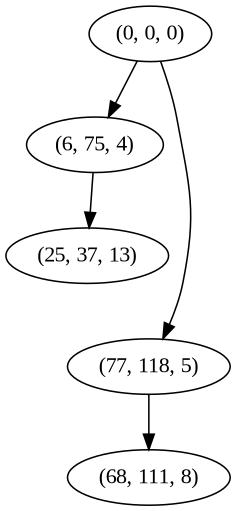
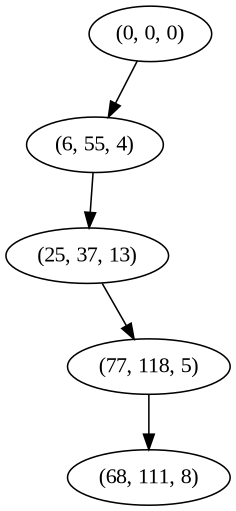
(95, 145) -> (95, 145)
(189, 193) -> (114, 305)
